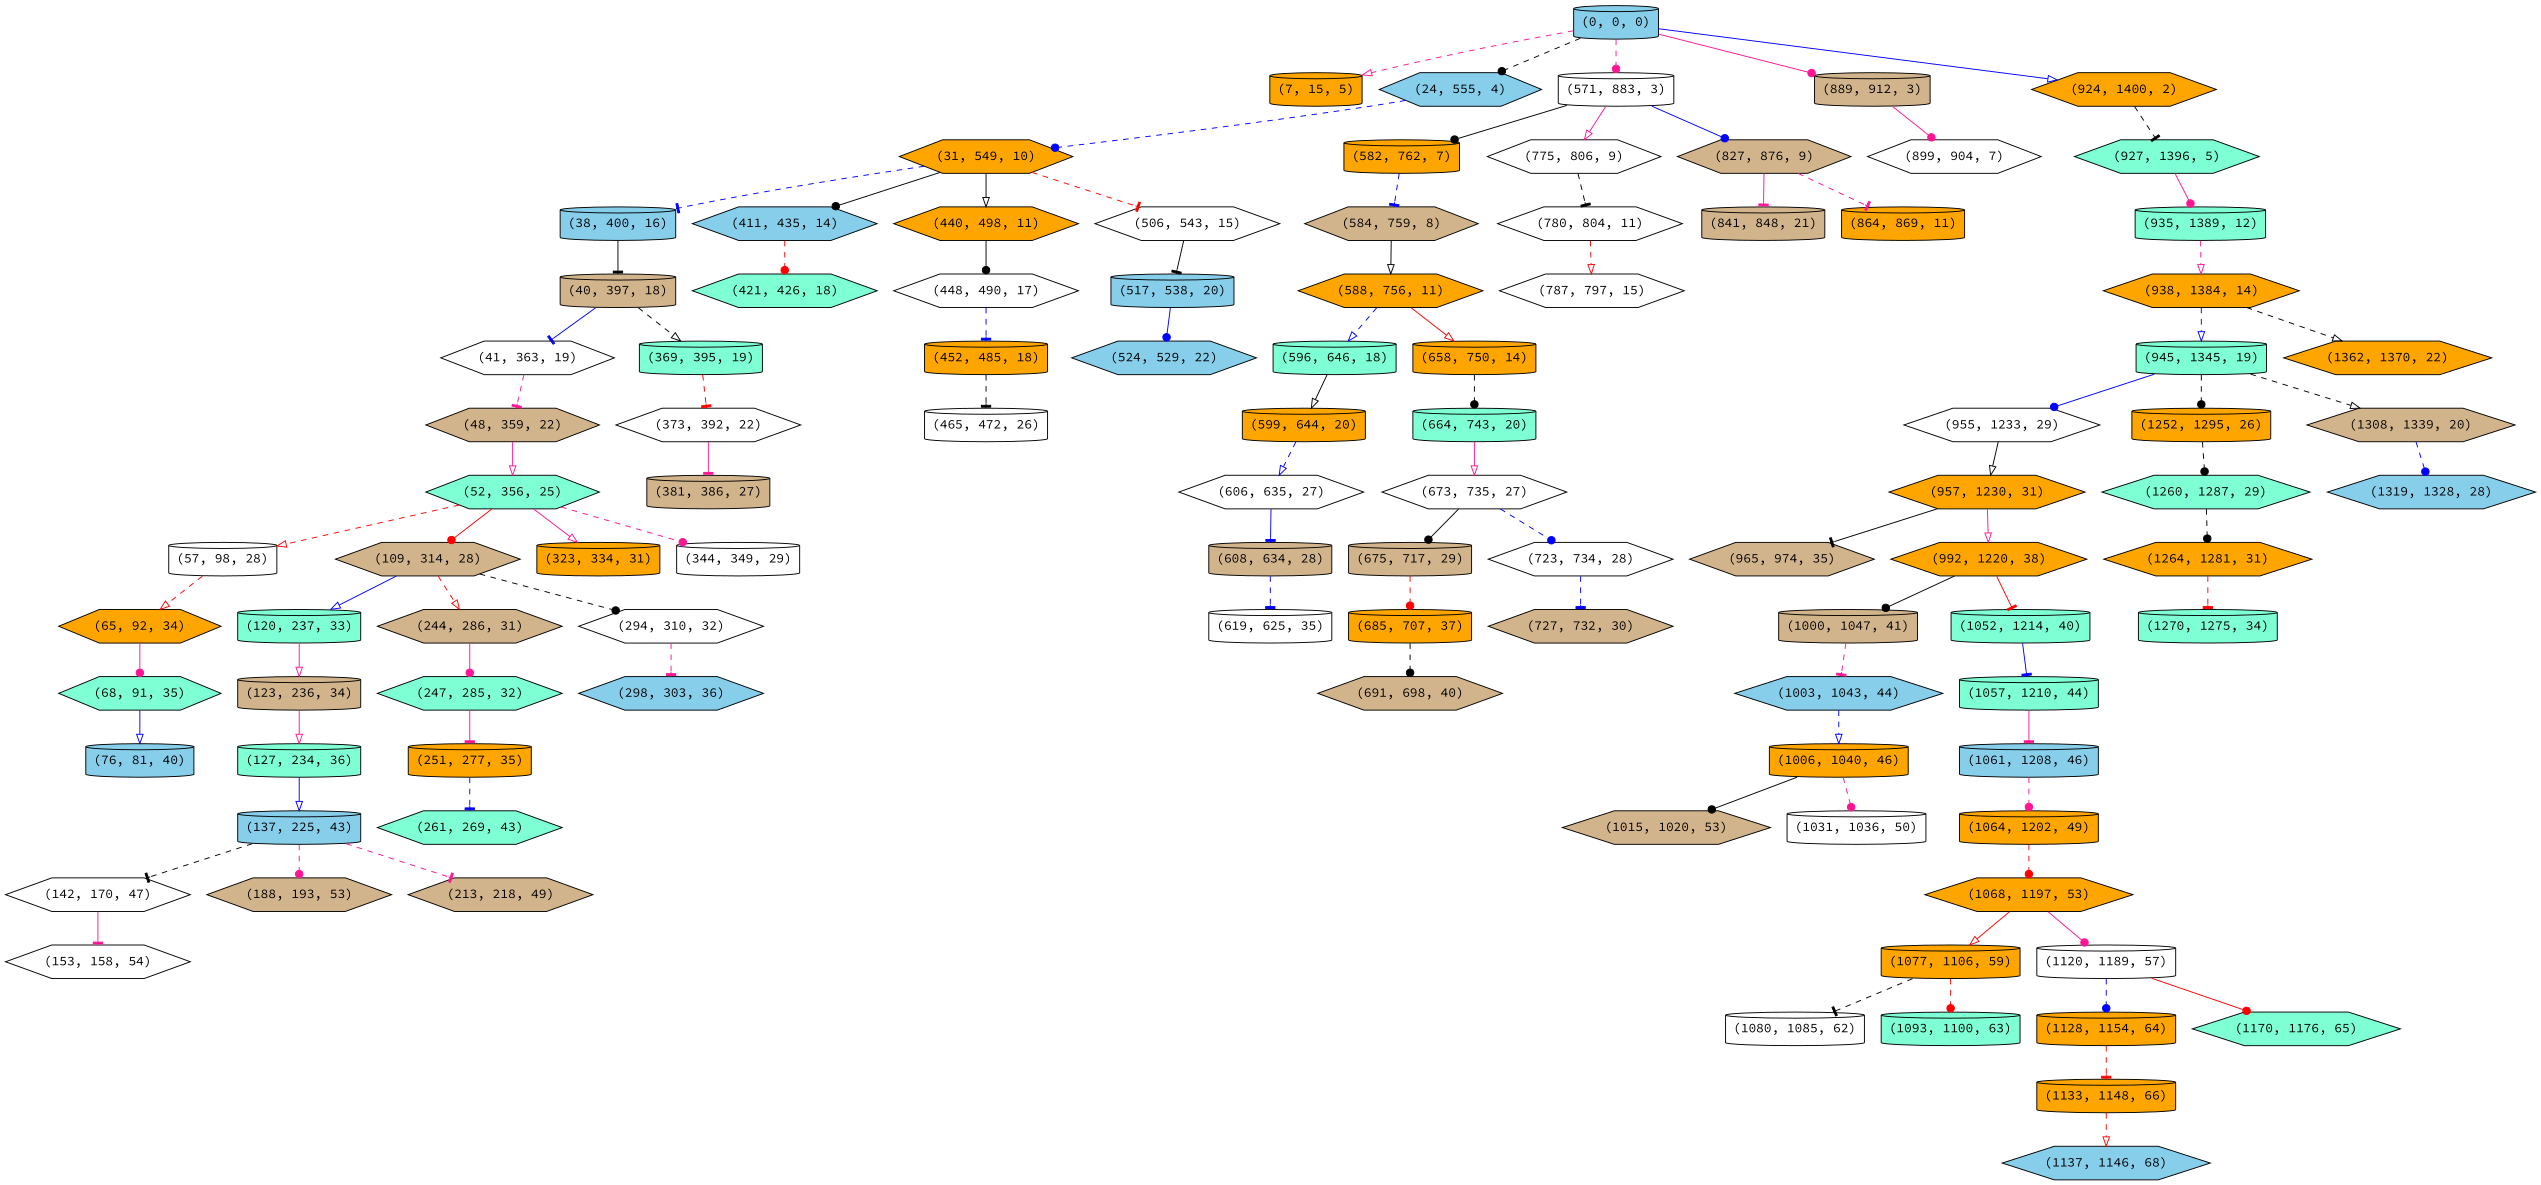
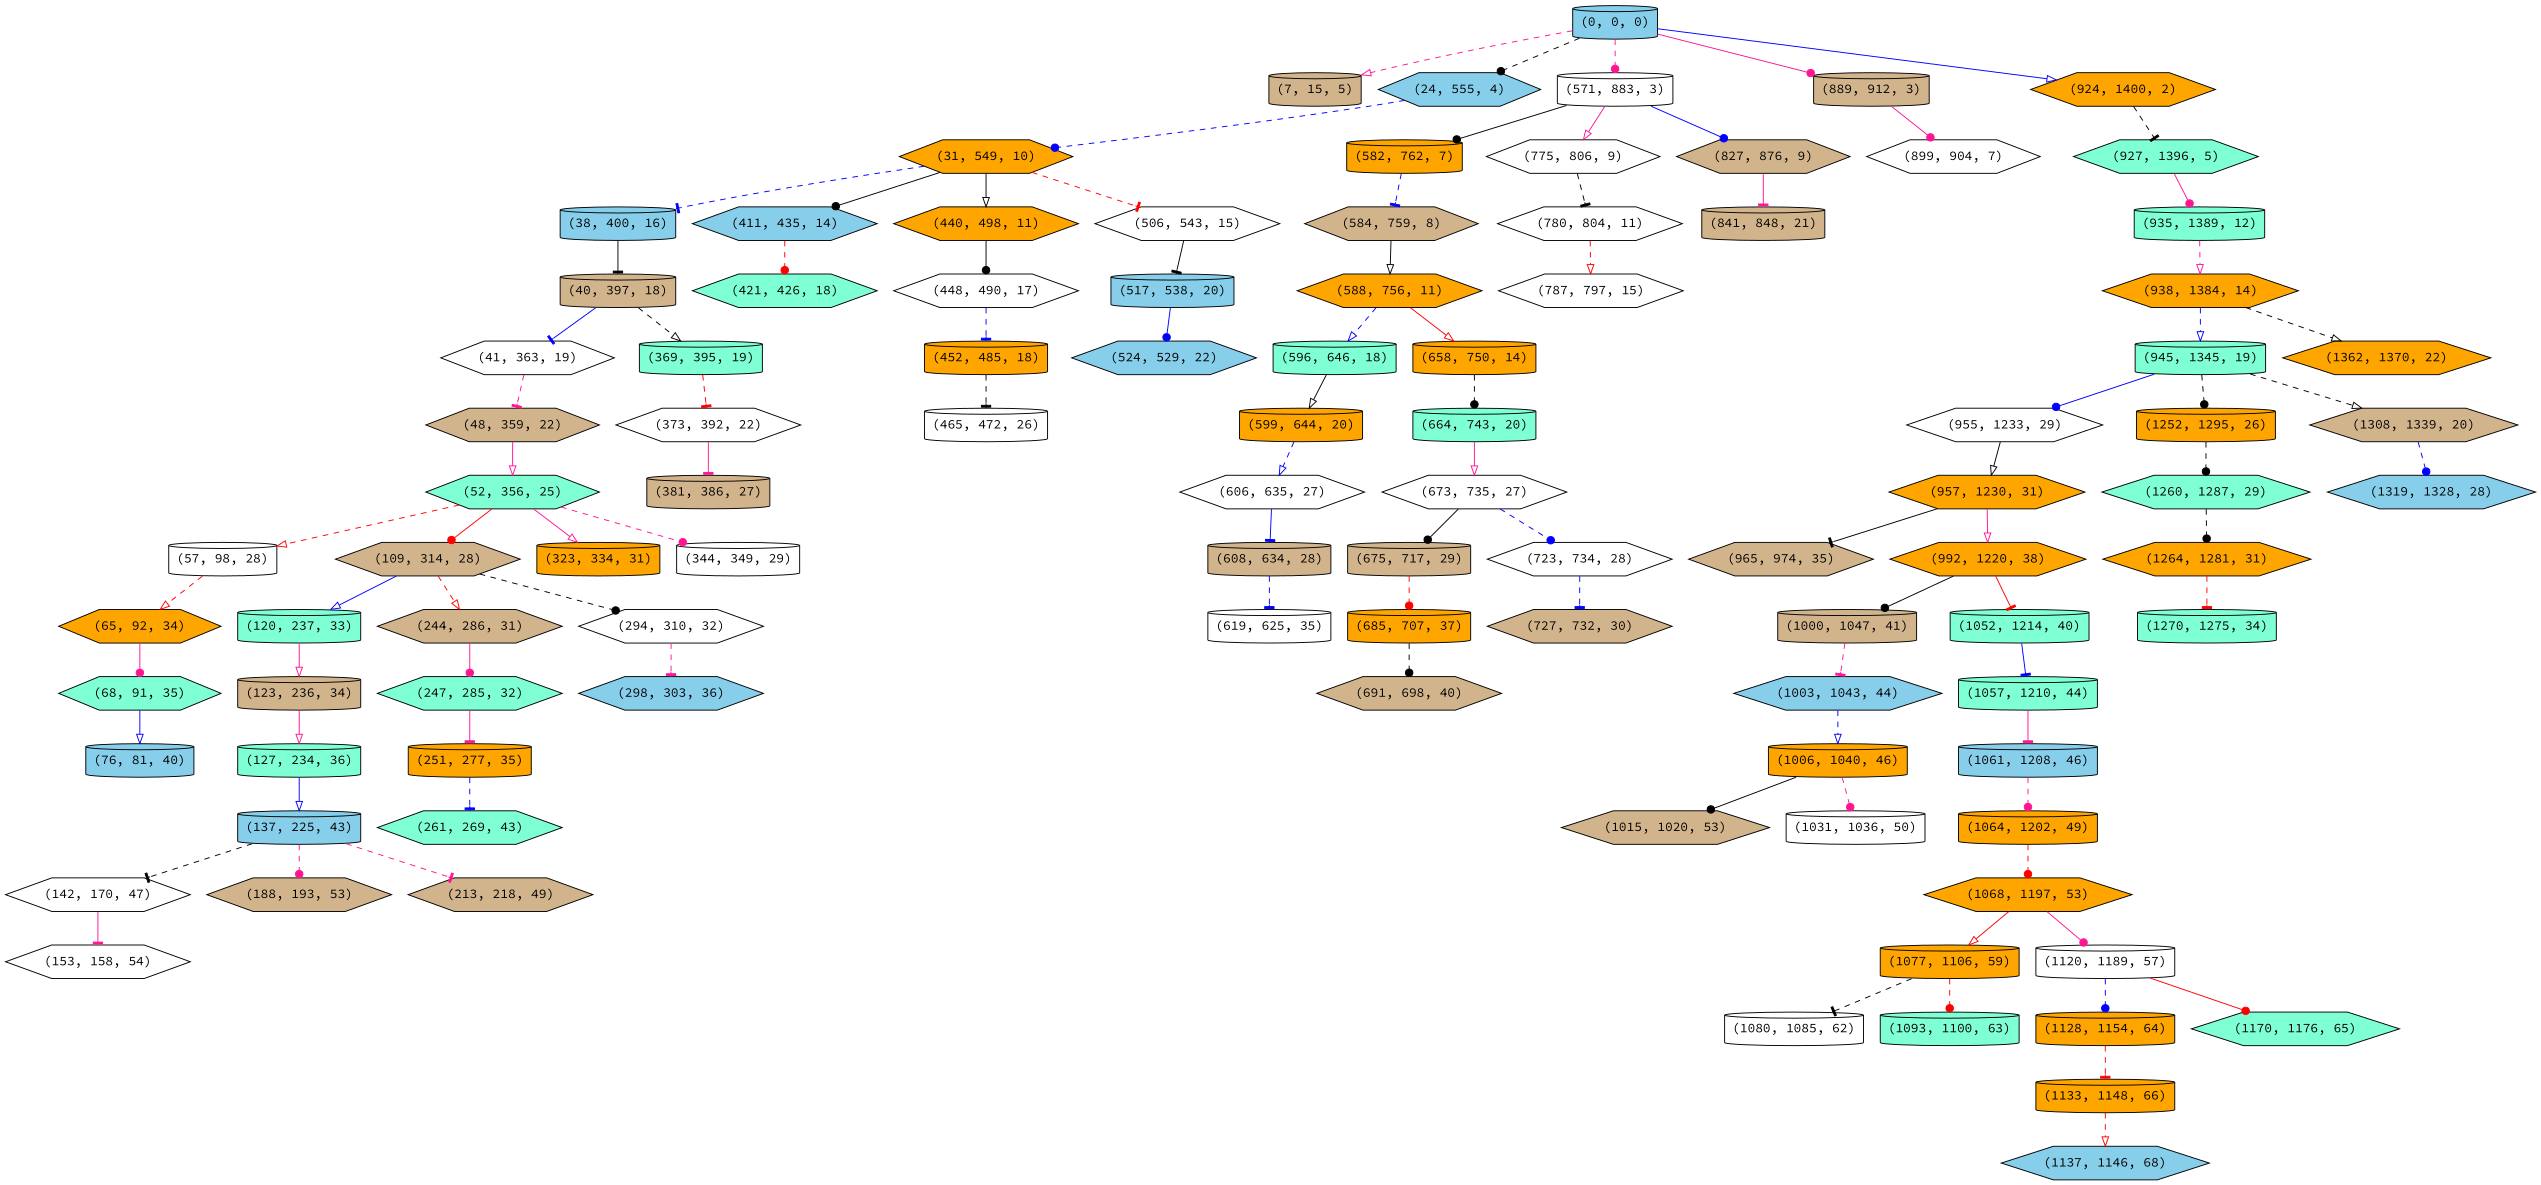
(1316, 89) -> (1315, 89)
(1903, 224) -> none
